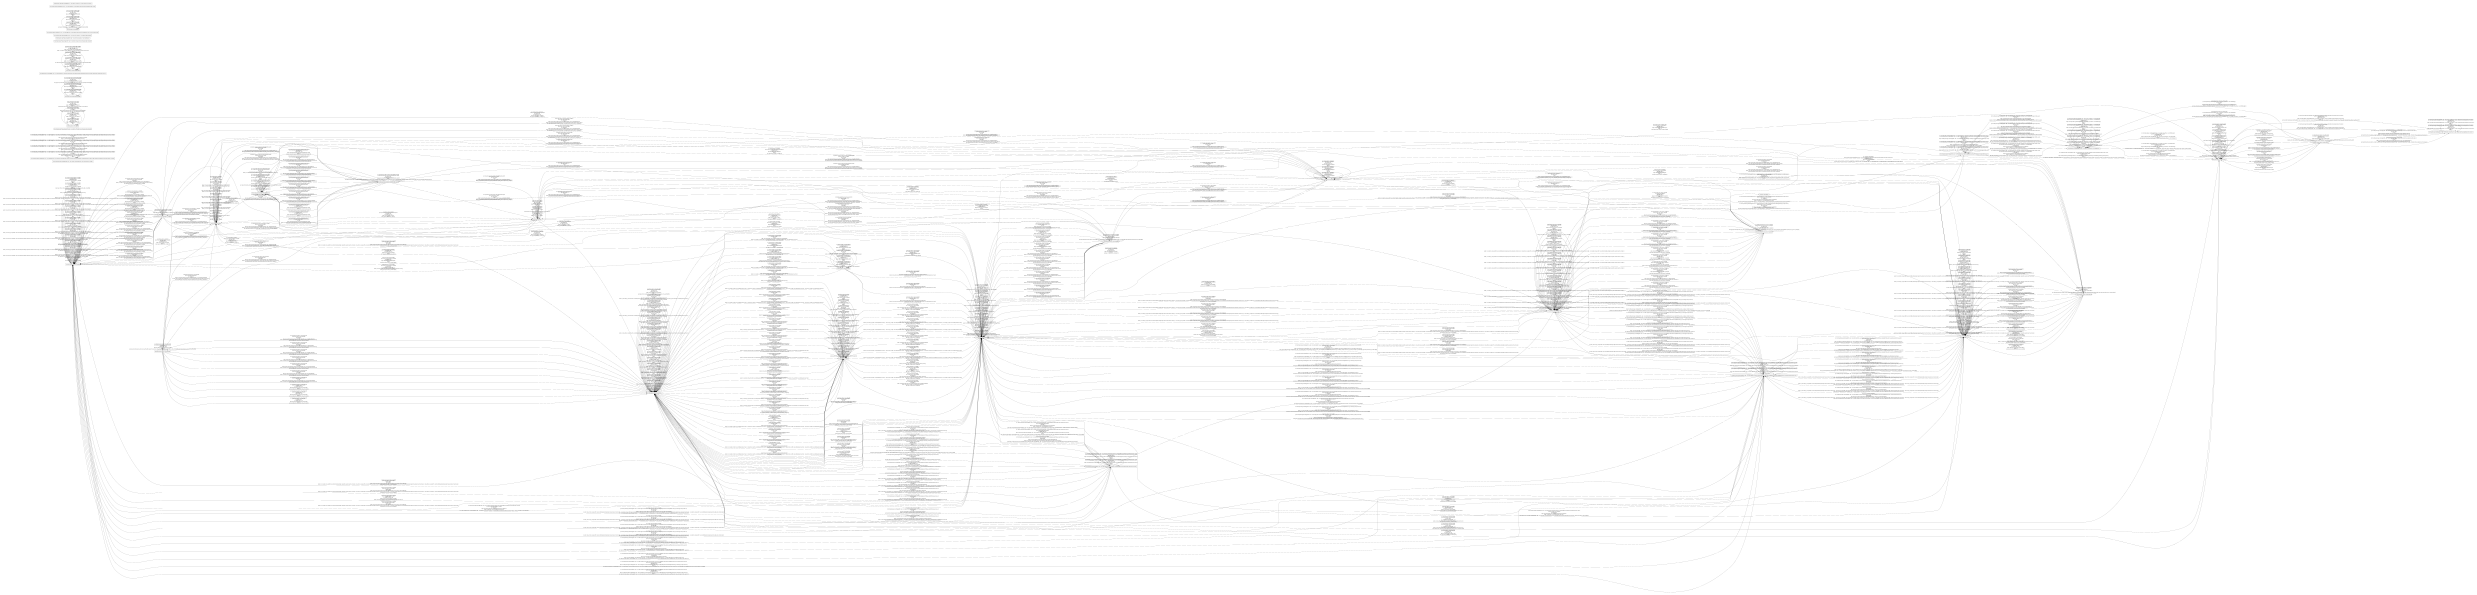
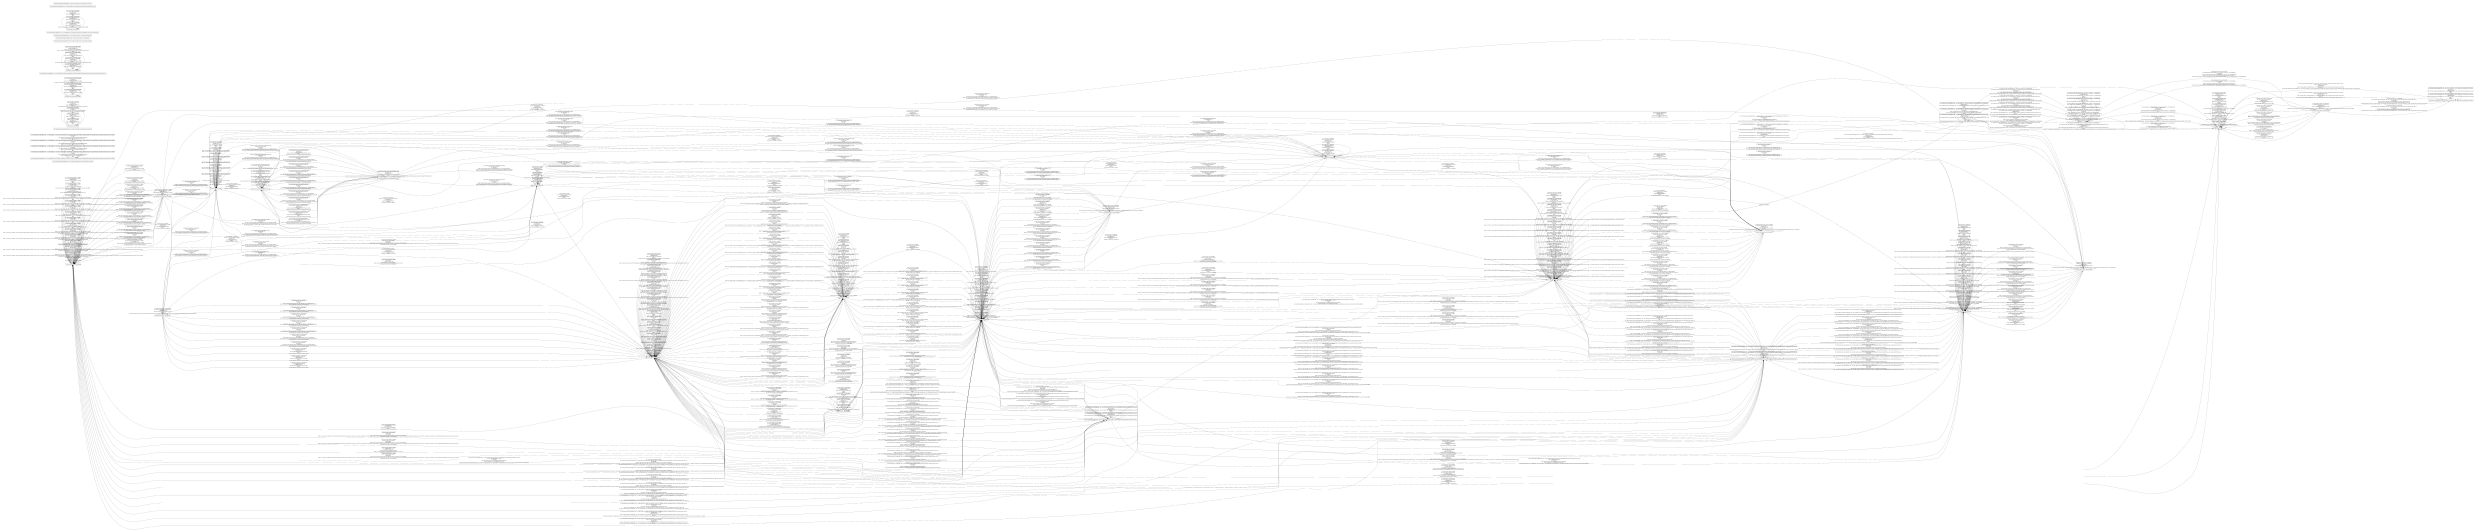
none -> (1077, 186)
none -> (1632, 197)
